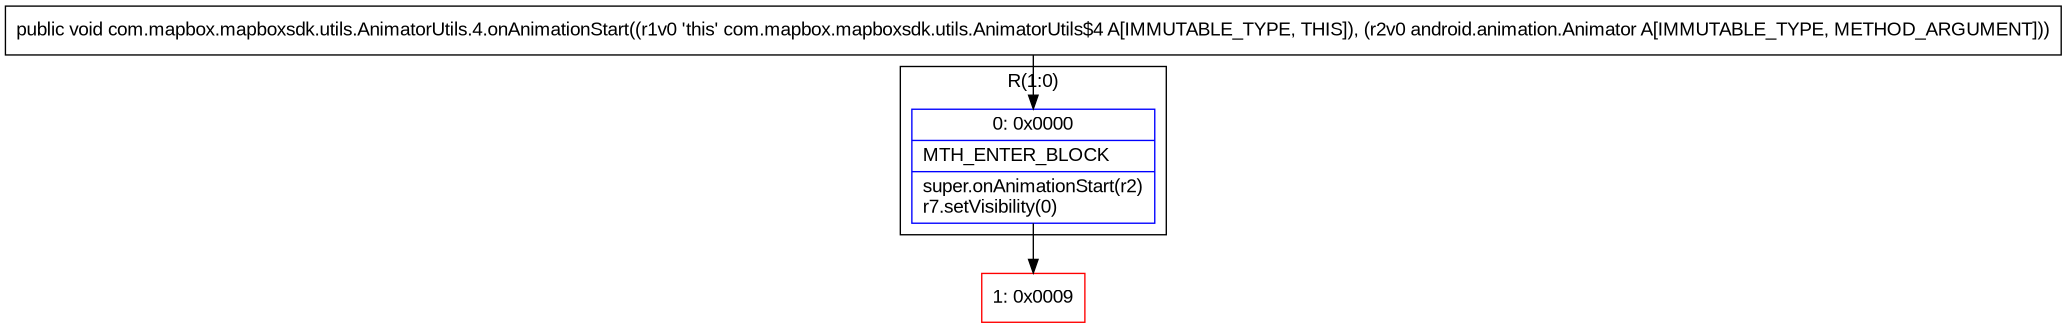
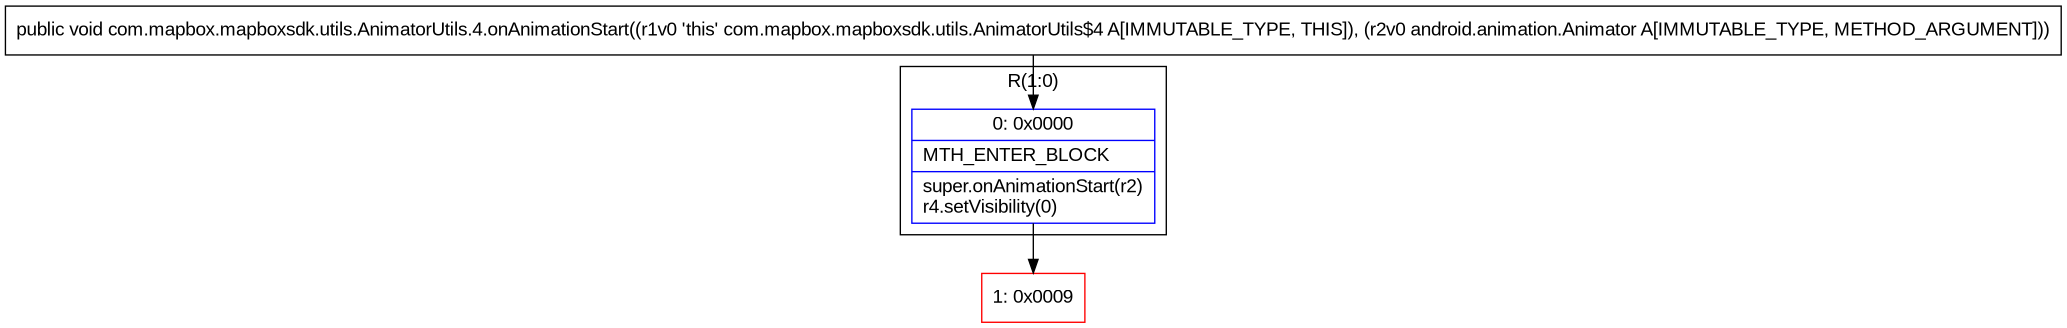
(991, 207) -> (991, 207)
